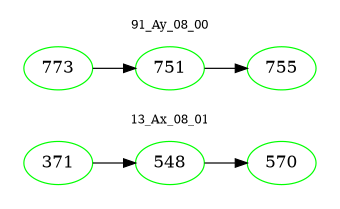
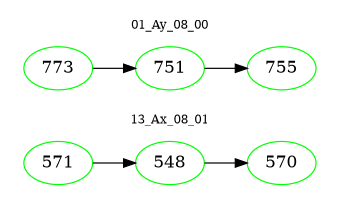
(170, 26) -> (170, 26)
(58, 163) -> (58, 163)
